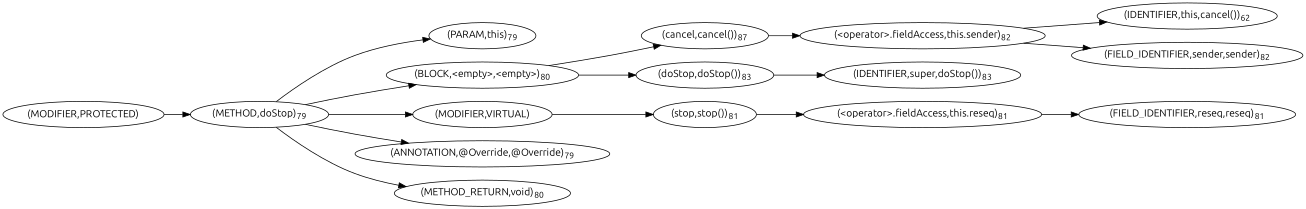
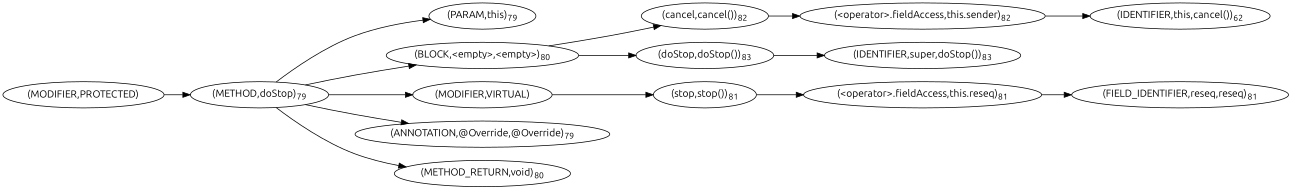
(743, 35) -> (743, 15)
(1187, 55) -> none
